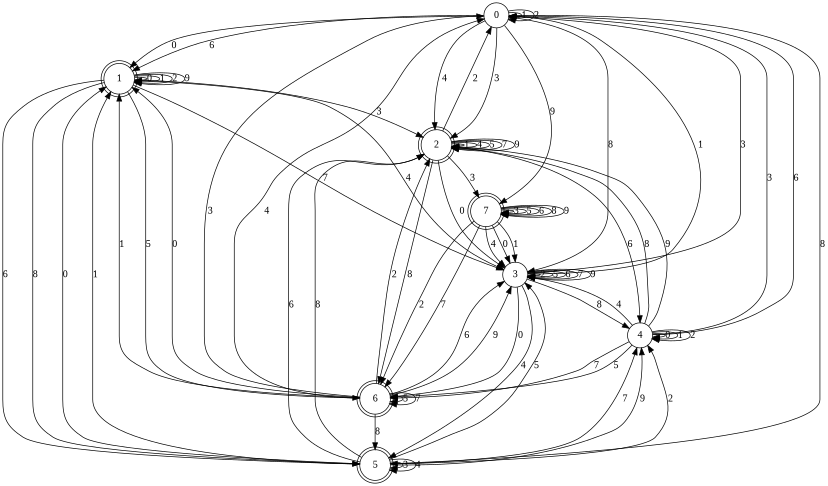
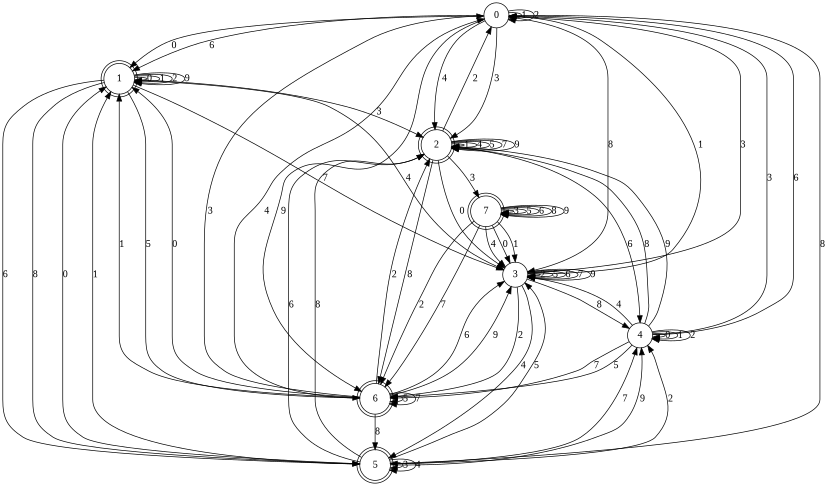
(550, 116) -> (289, 175)
(520, 335) -> (520, 335)
